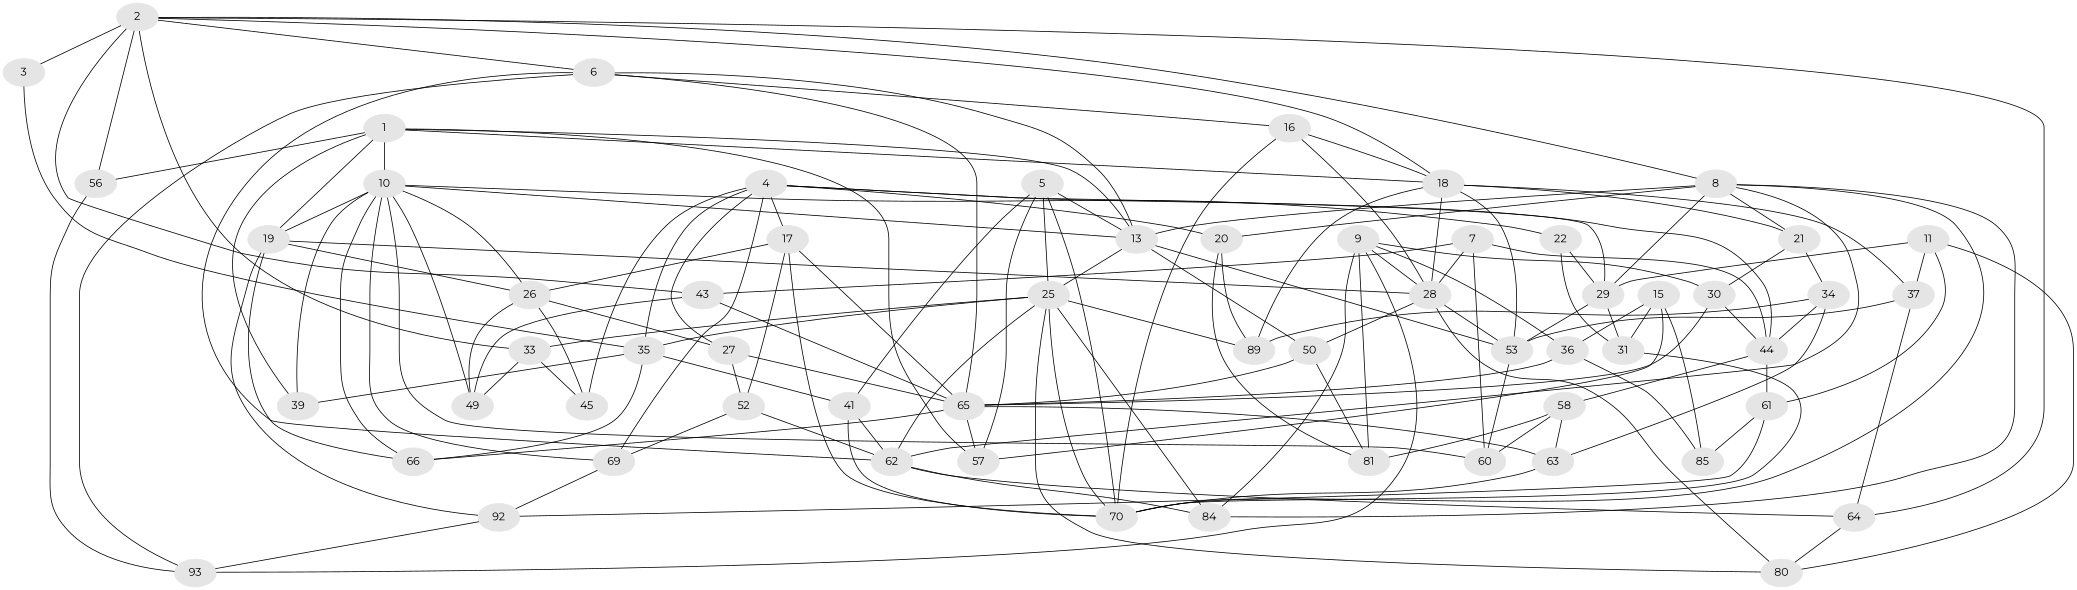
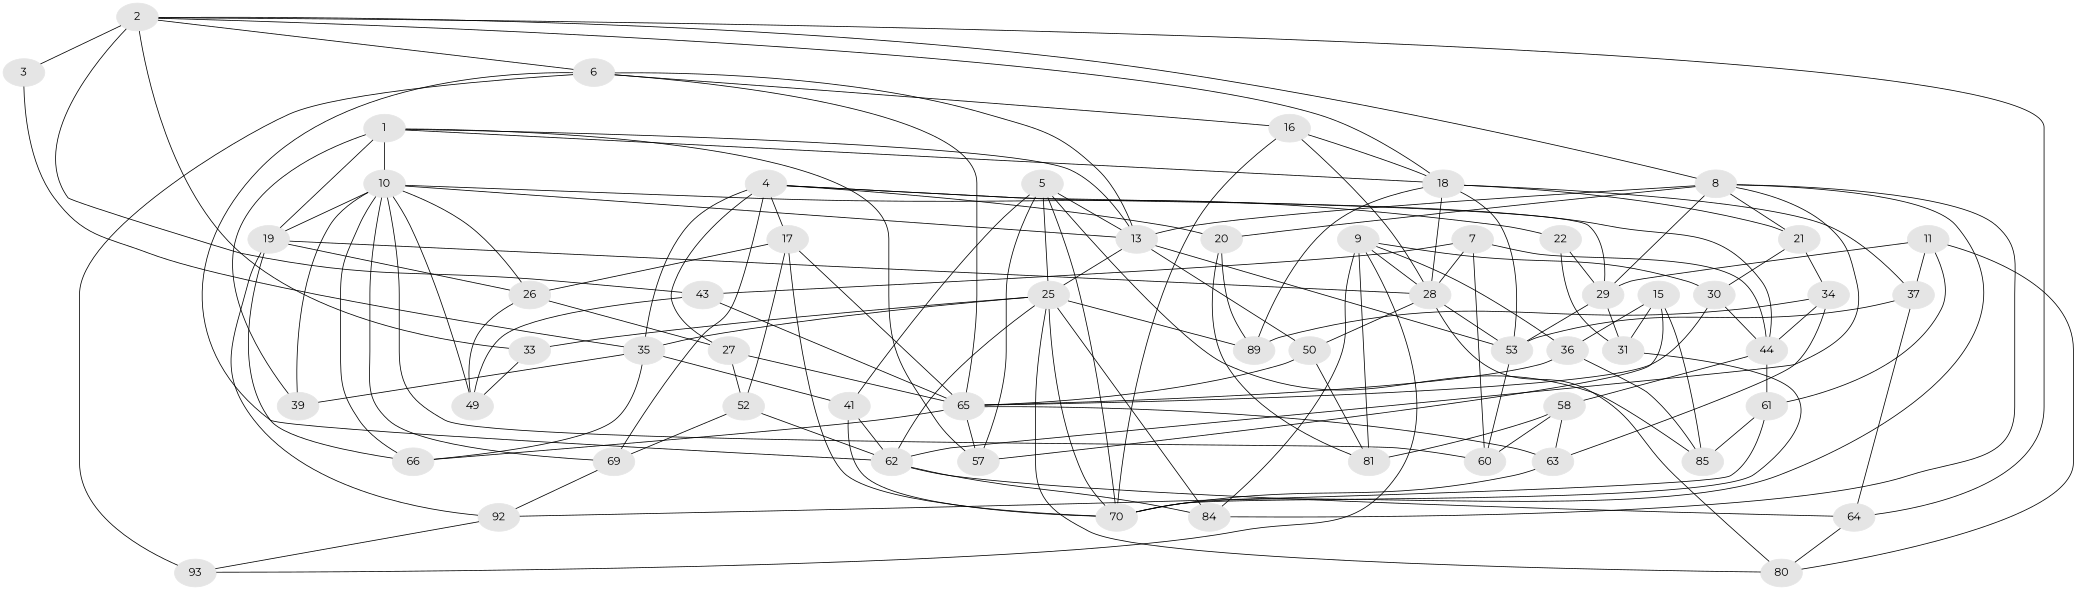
(96, 184) -> none
none -> (1290, 384)
(587, 406) -> none
